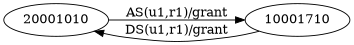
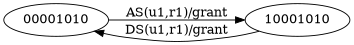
(56, 20) -> (56, 20)
(298, 20) -> (298, 20)
